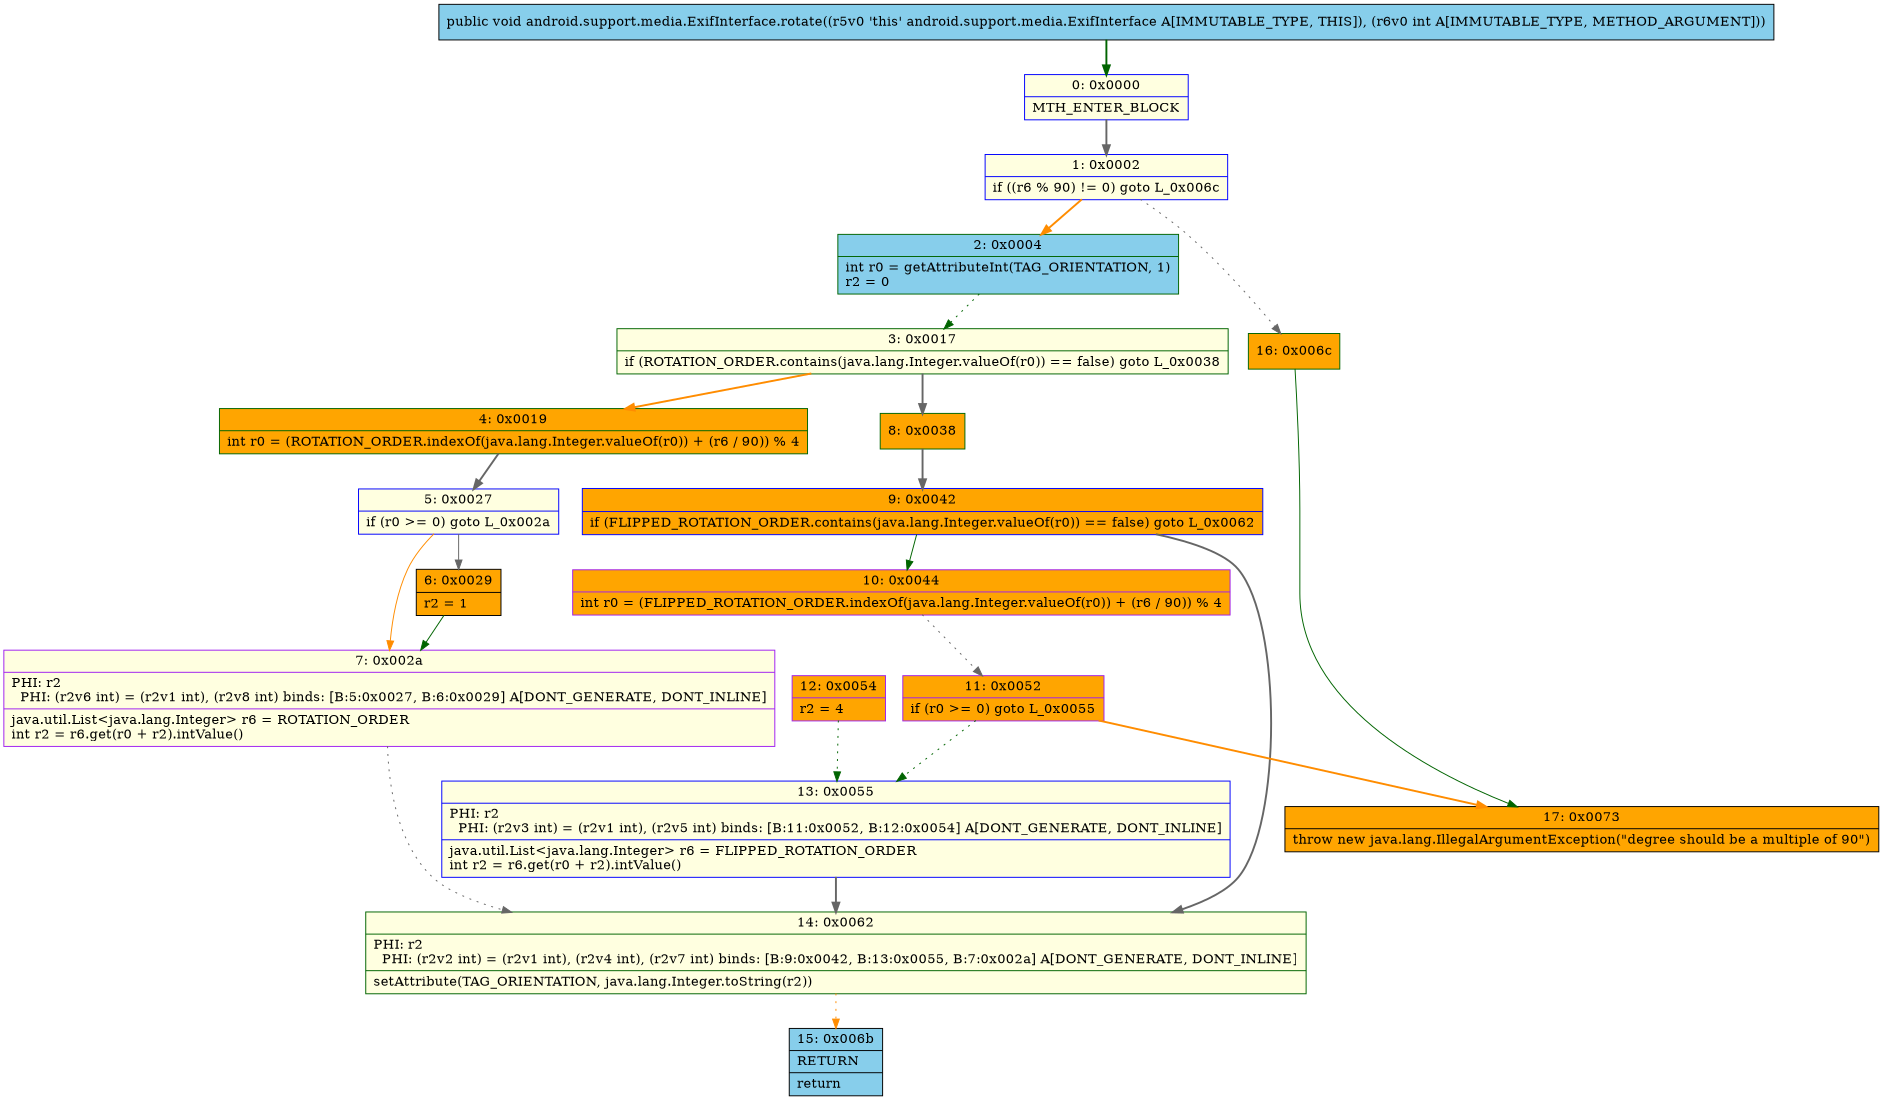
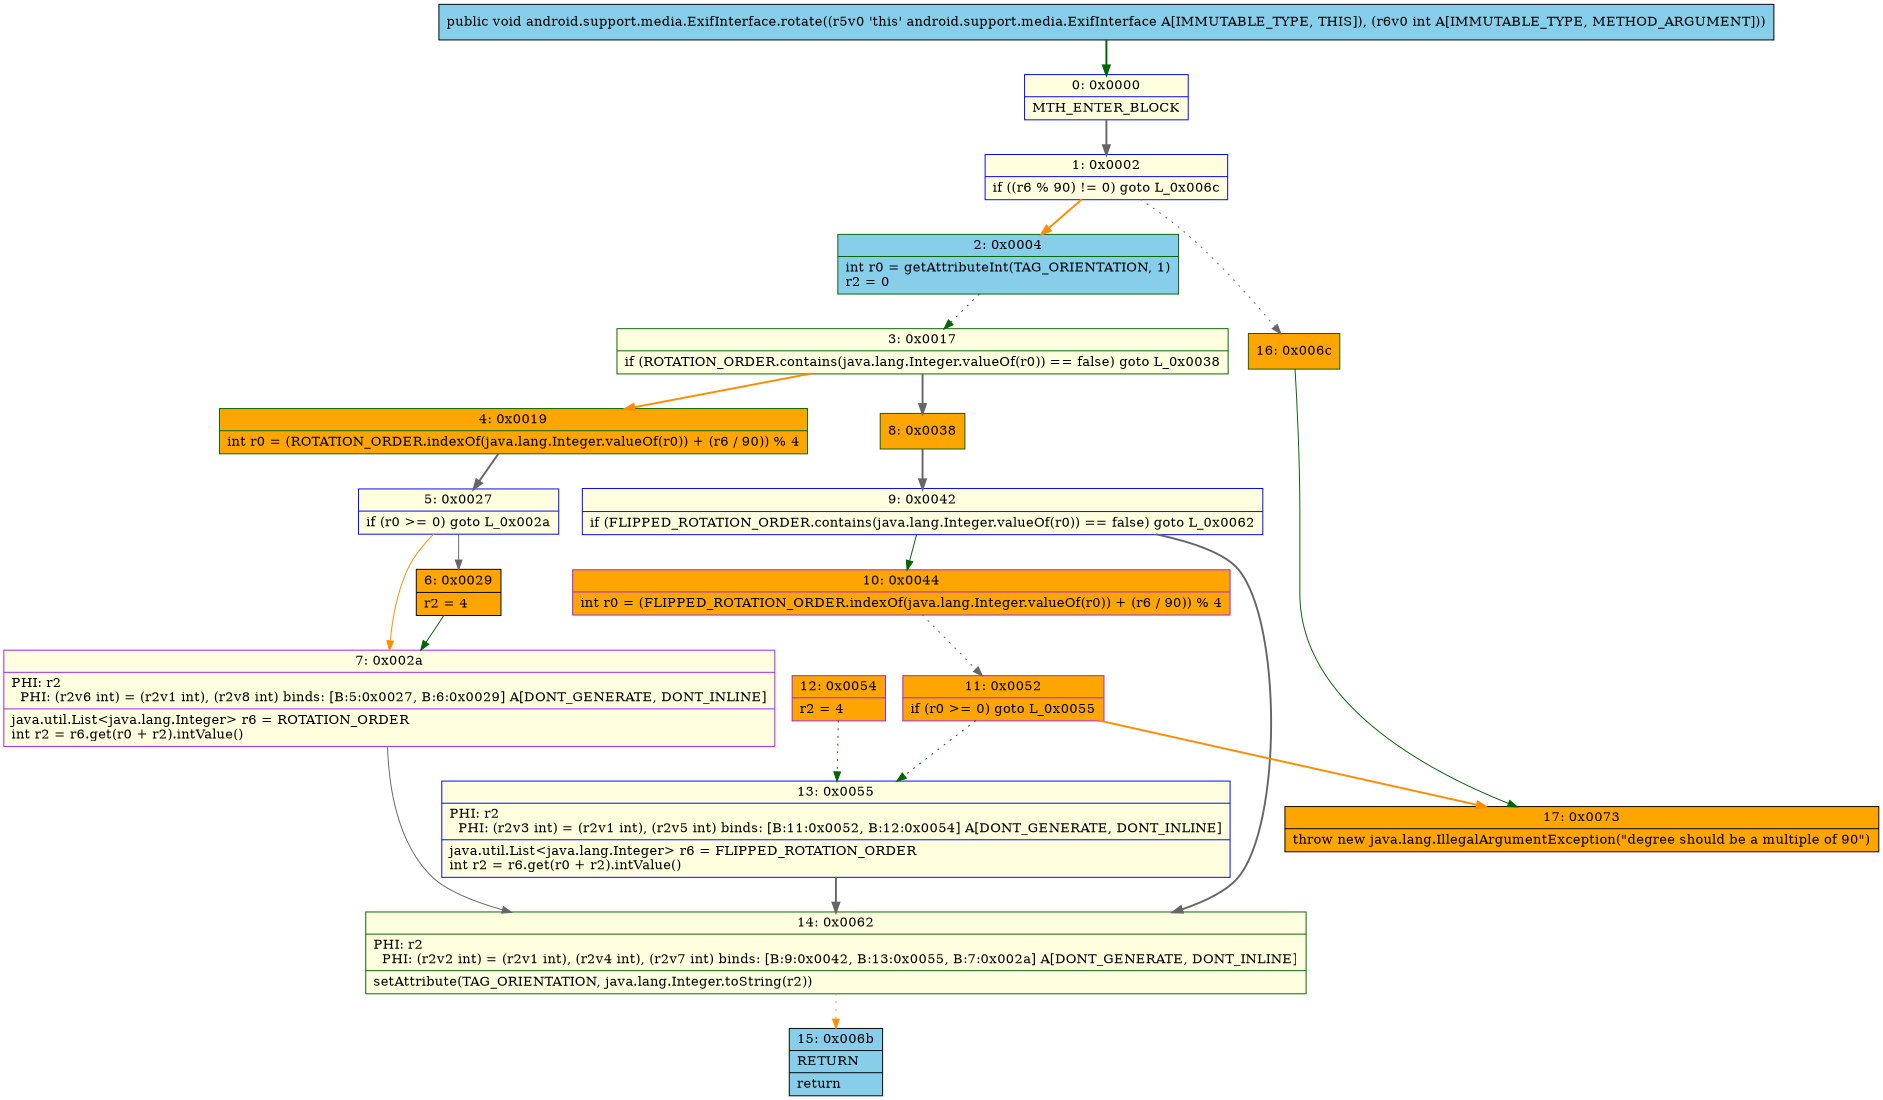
(923, 512) -> (923, 512)
(446, 603) -> (446, 603)
(413, 852) -> (413, 852)
